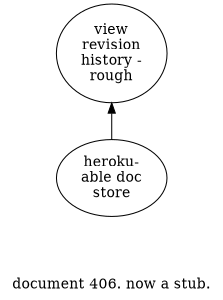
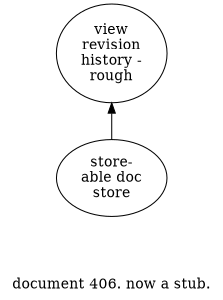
(112, 178) -> (112, 178)
